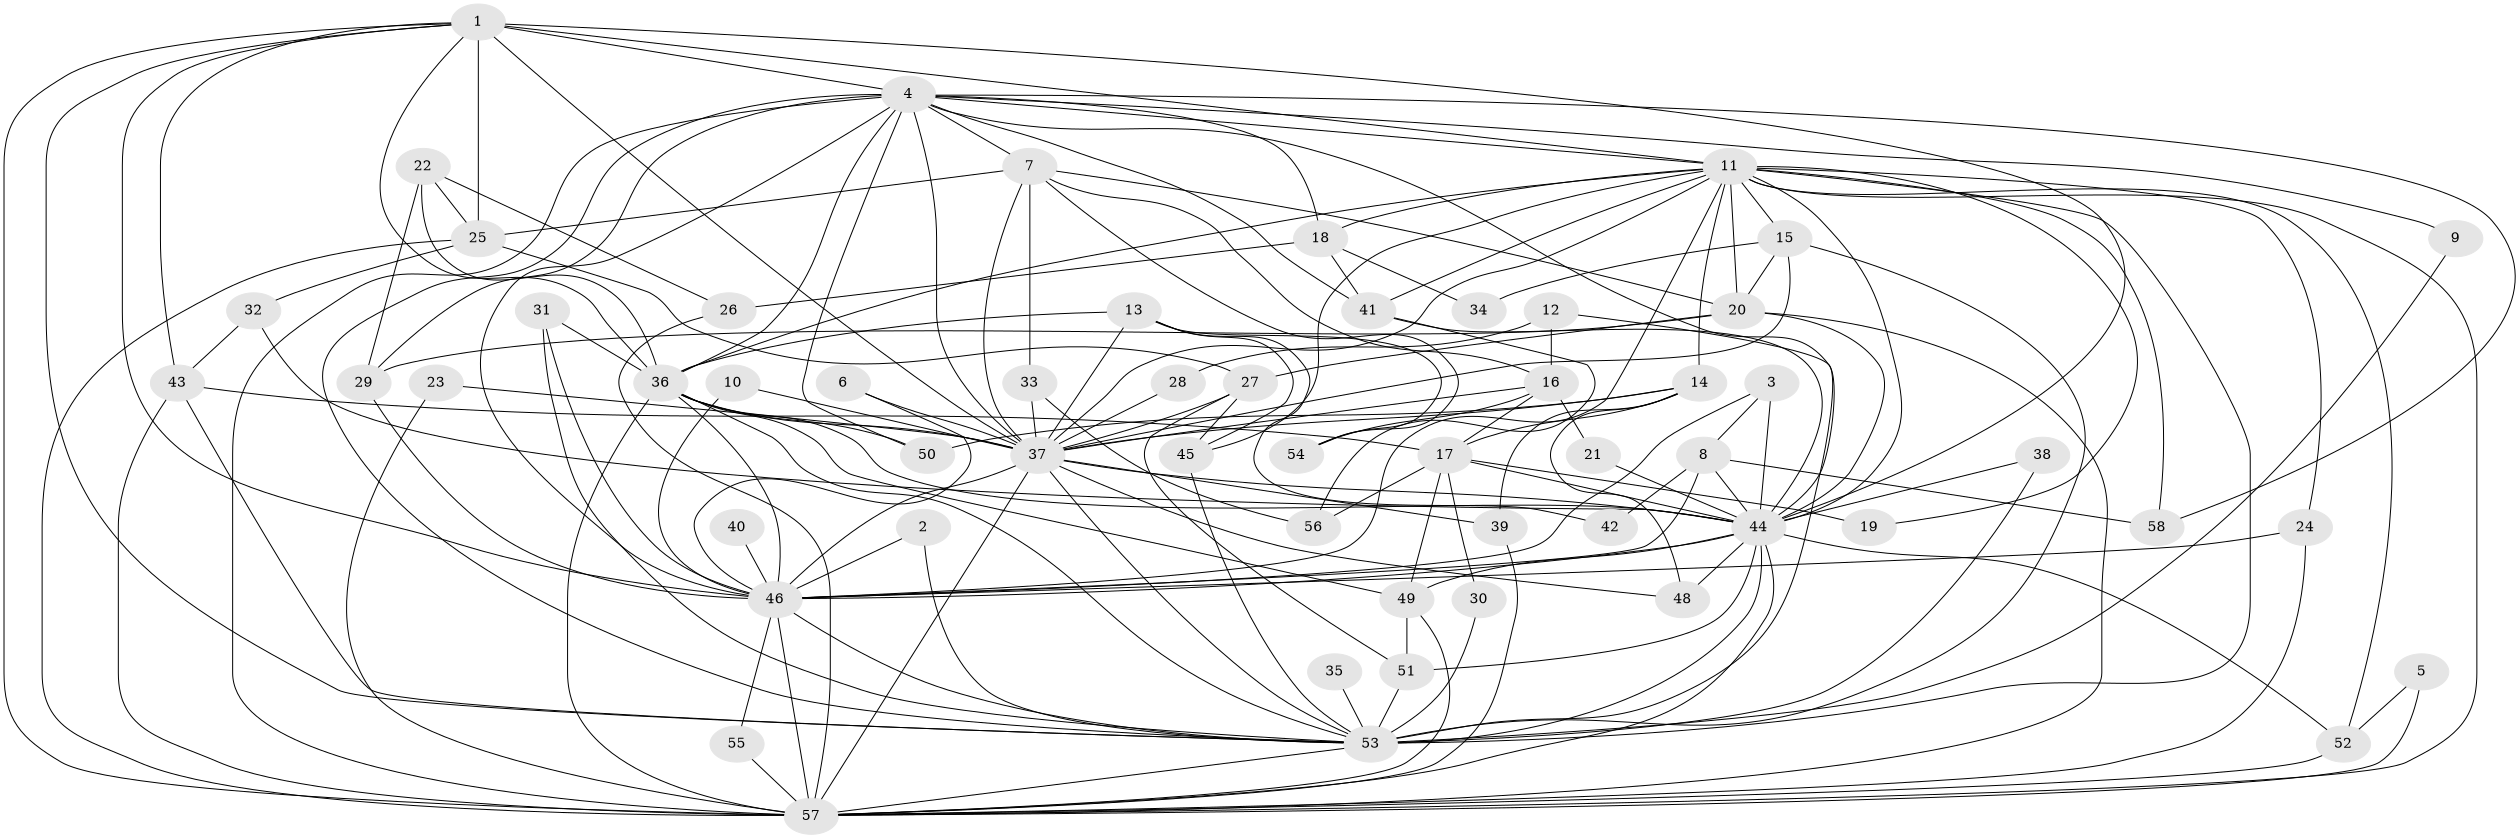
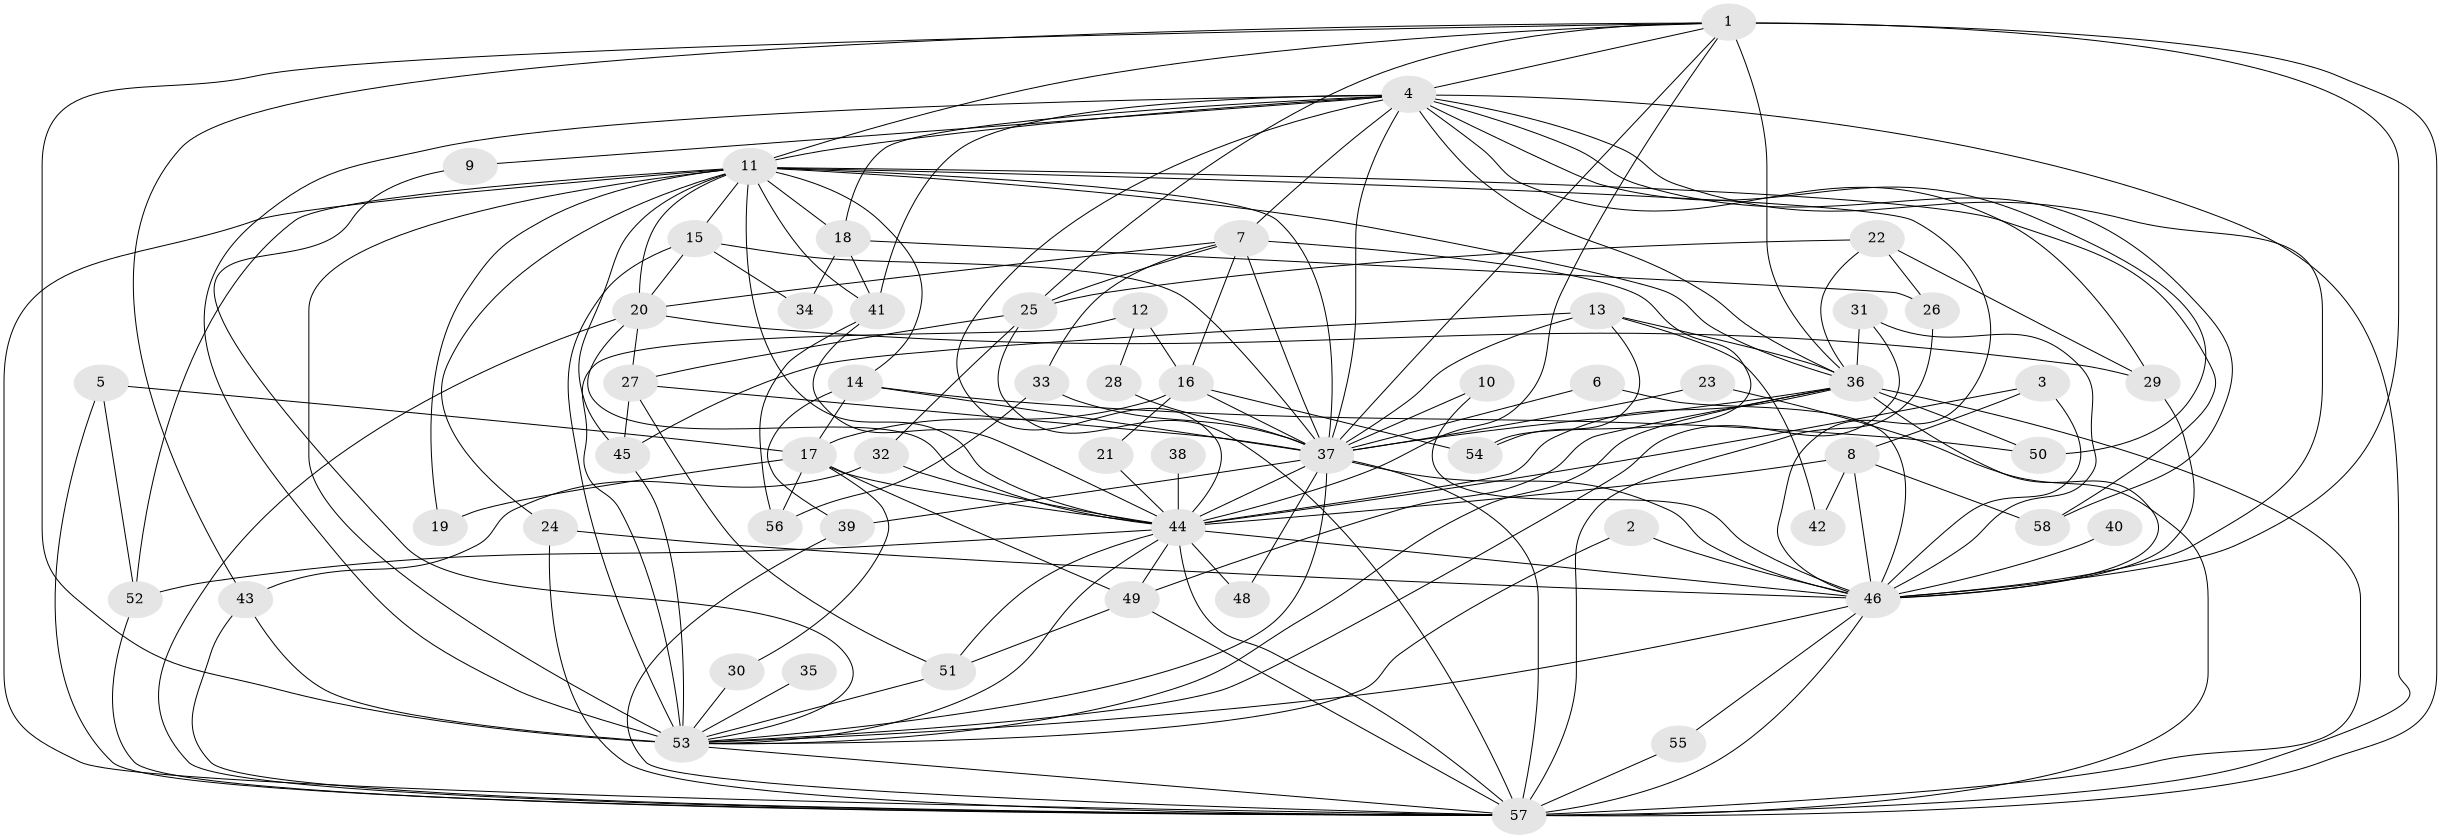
(690, 416) -> (455, 417)
(1552, 462) -> none
(1783, 705) -> none
